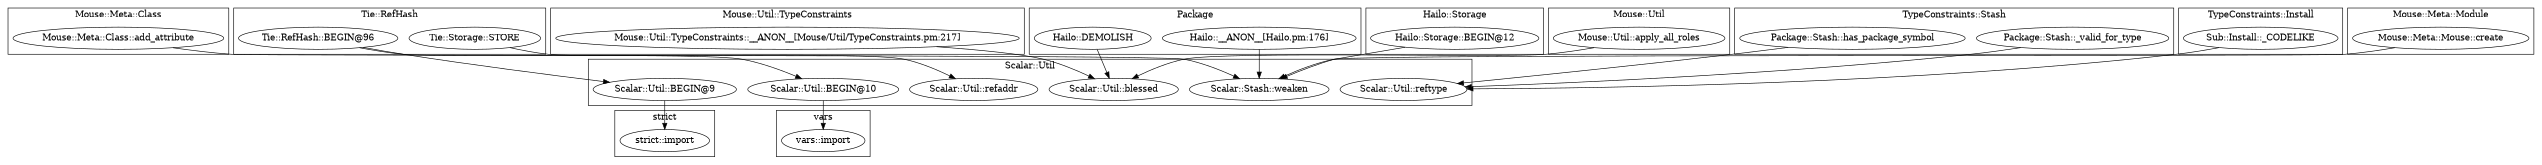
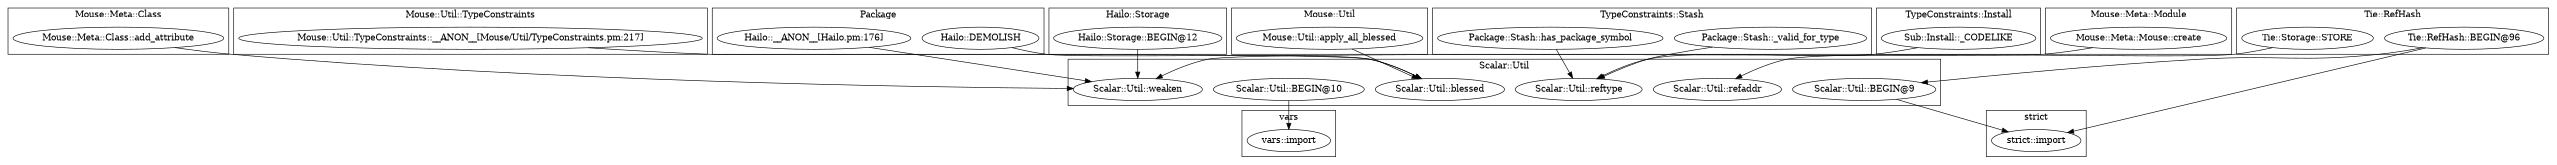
(1639, 38) -> (1330, 38)
(579, 56) -> (2250, 90)
(1259, 89) -> (1138, 89)
